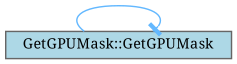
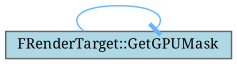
(119, 45) -> (119, 45)
